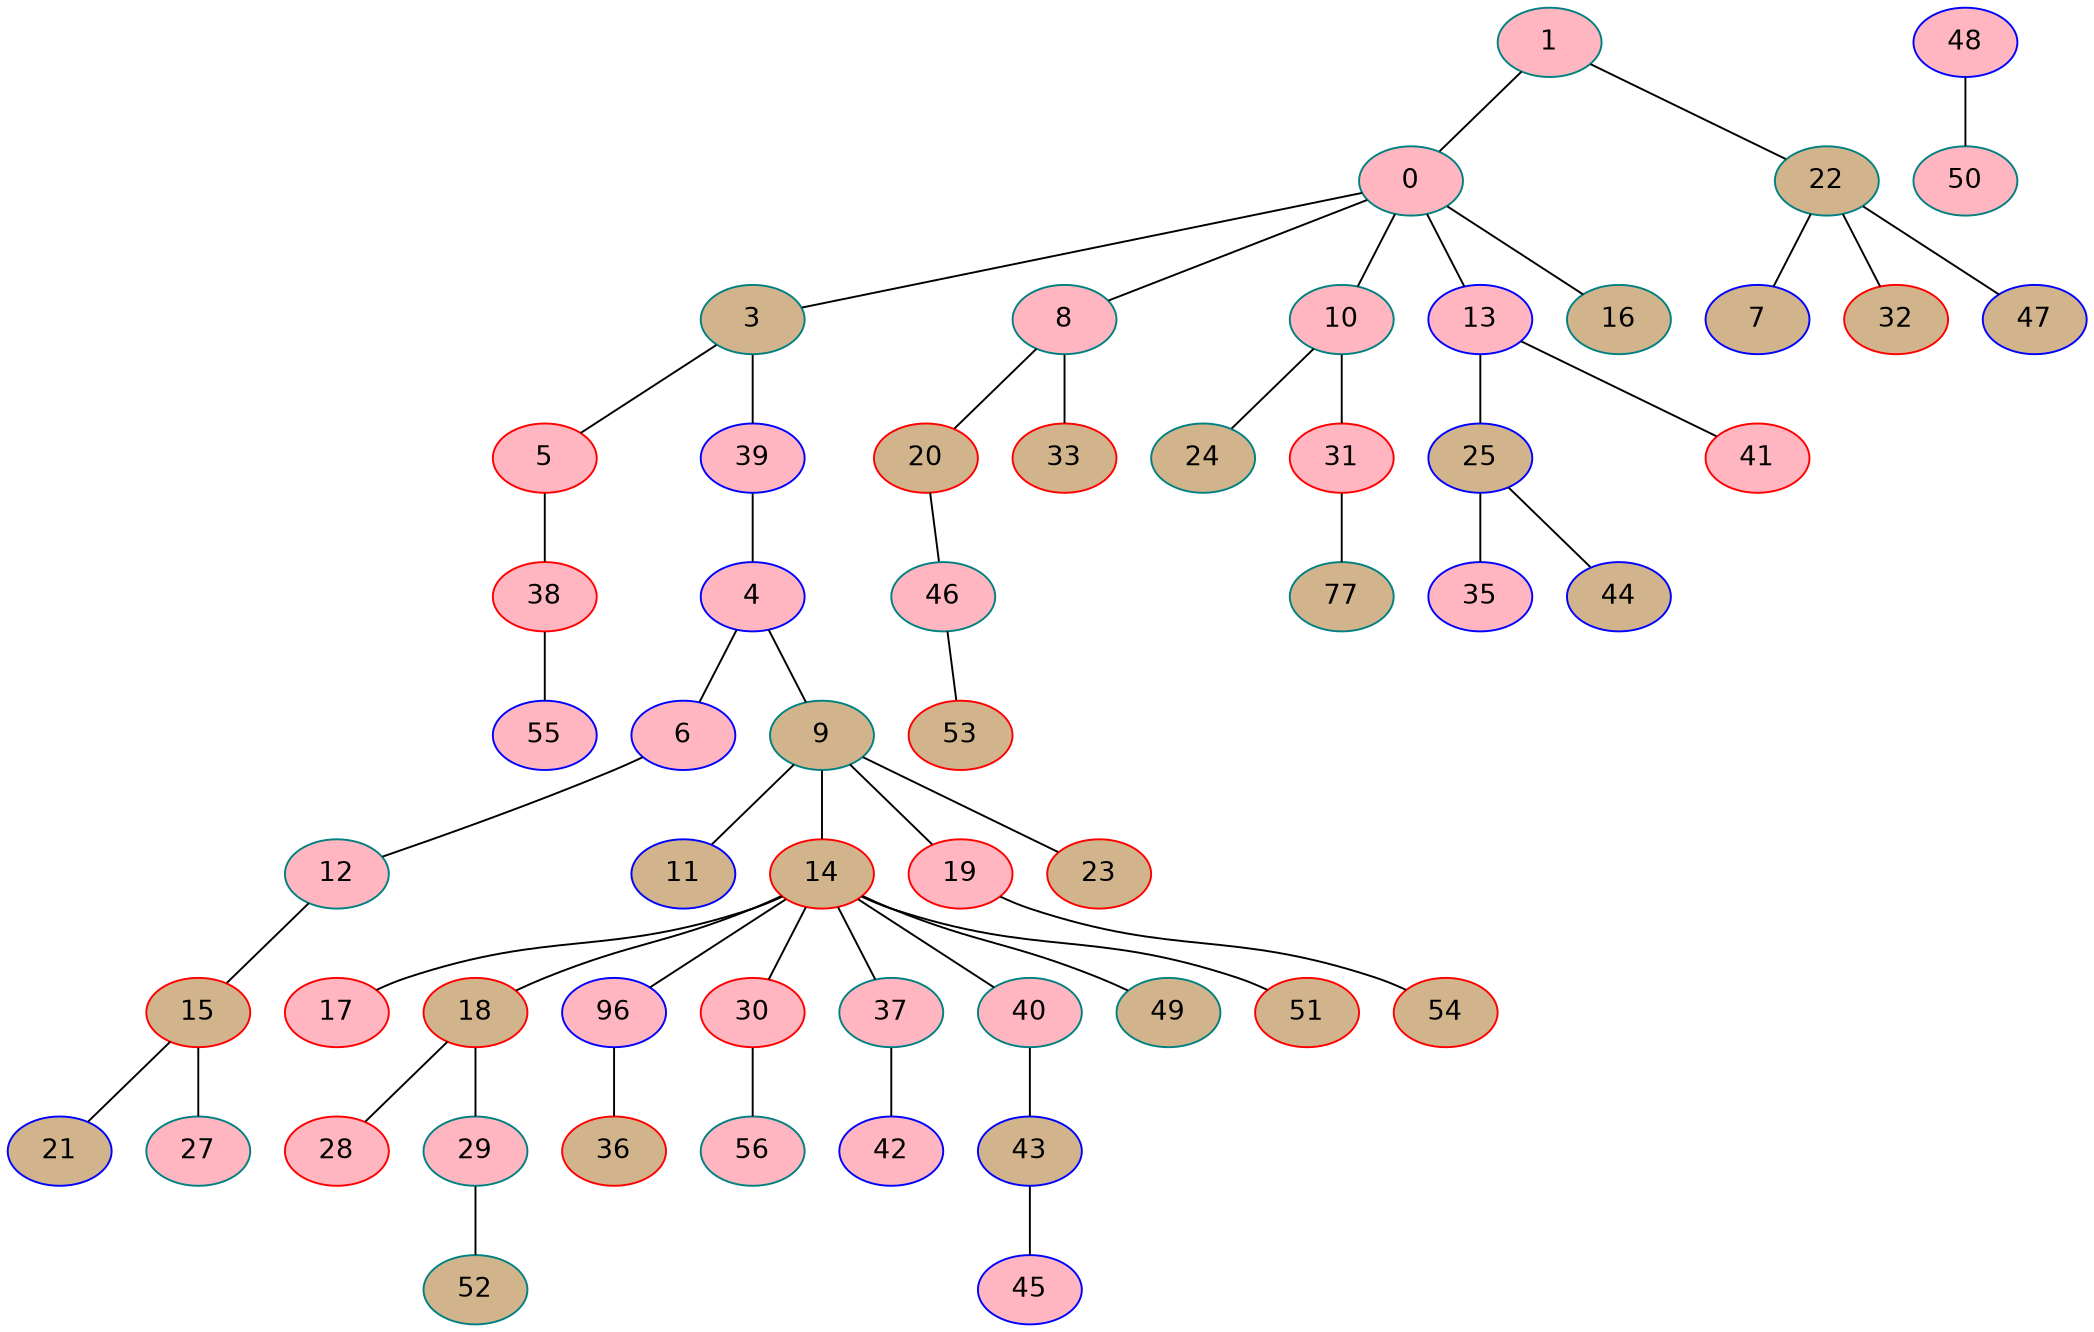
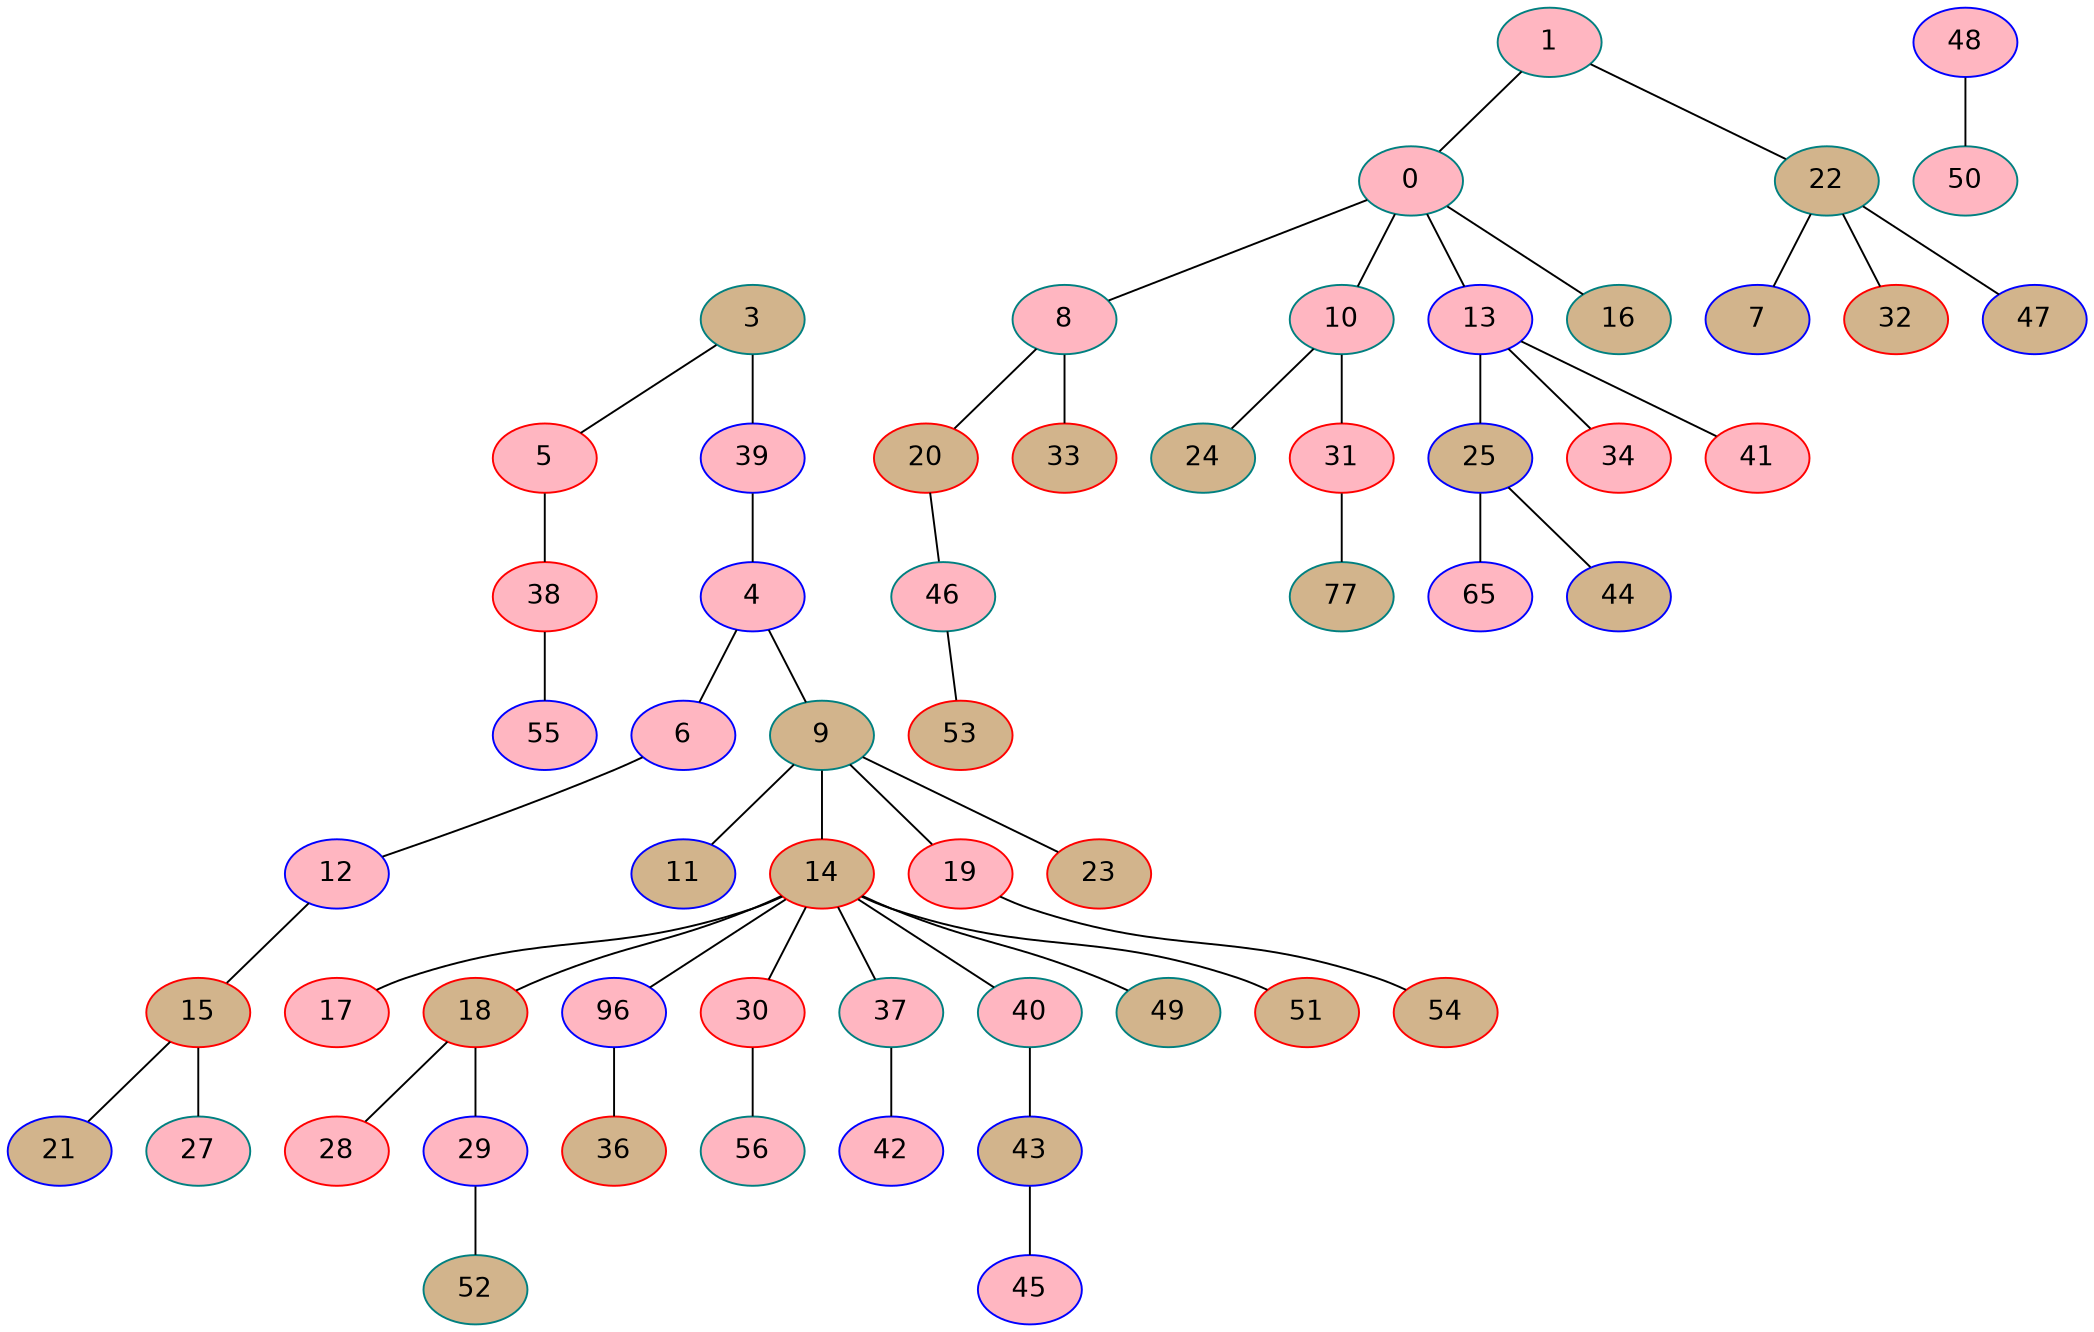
(1082, 250) -> none
none -> (1619, 458)
(1480, 597) -> (1480, 597)
(337, 874) -> (337, 874)
(475, 1151) -> (475, 1151)
